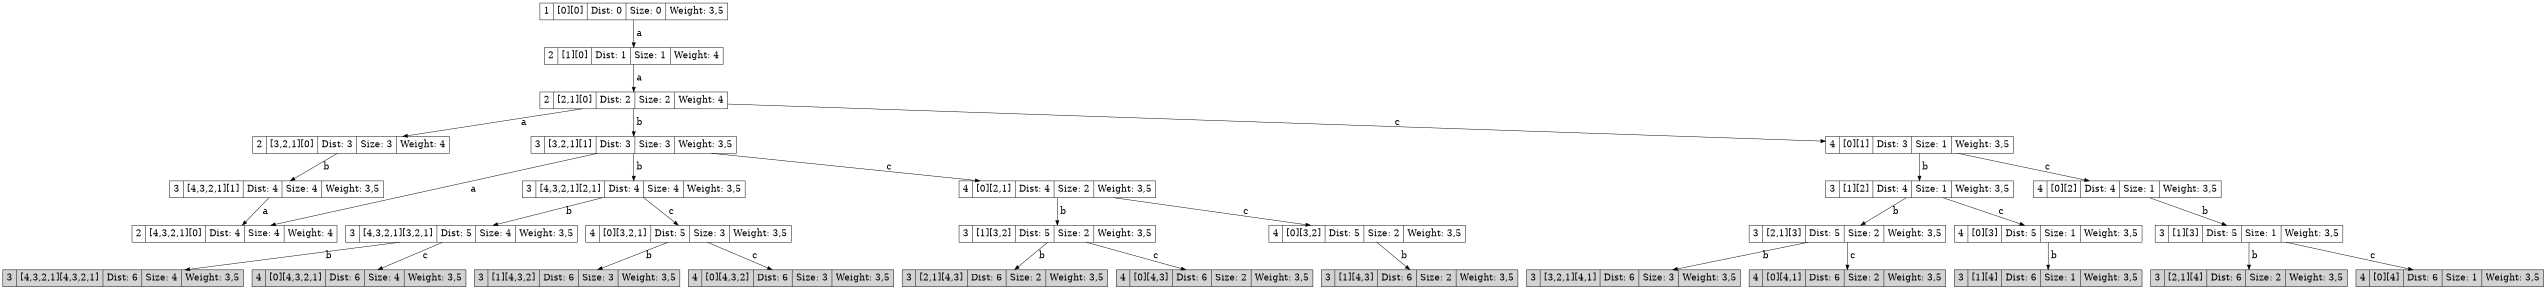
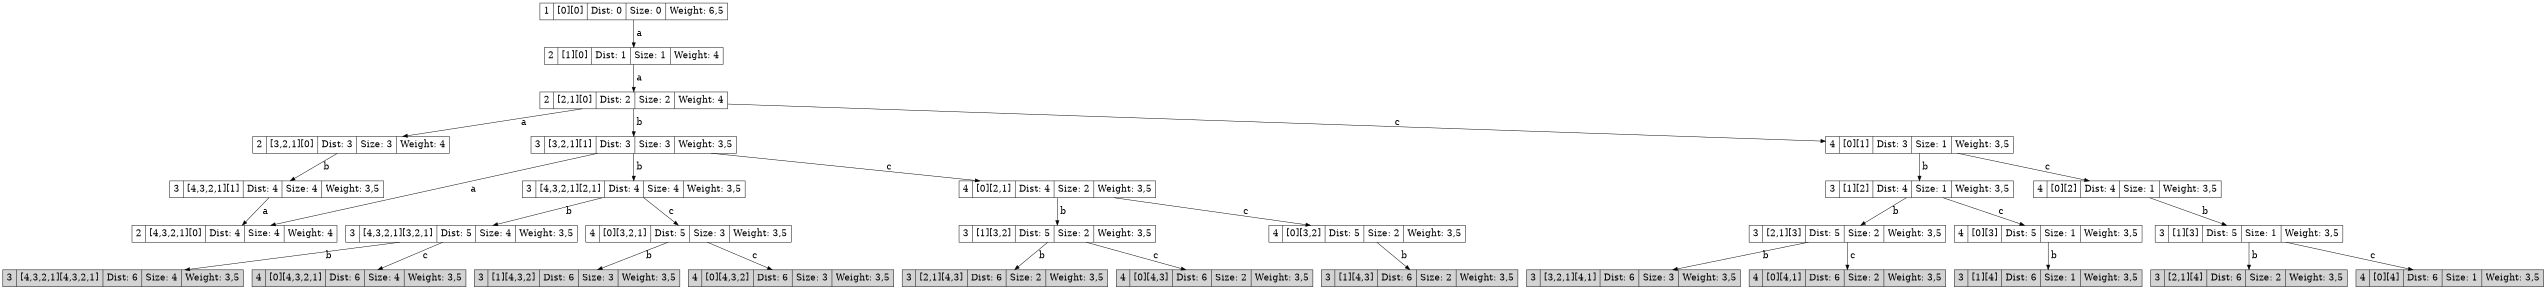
(697, 11) -> (697, 11)
